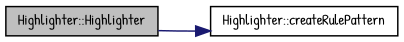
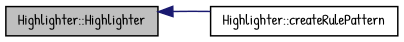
(177, 31) -> (192, 11)
